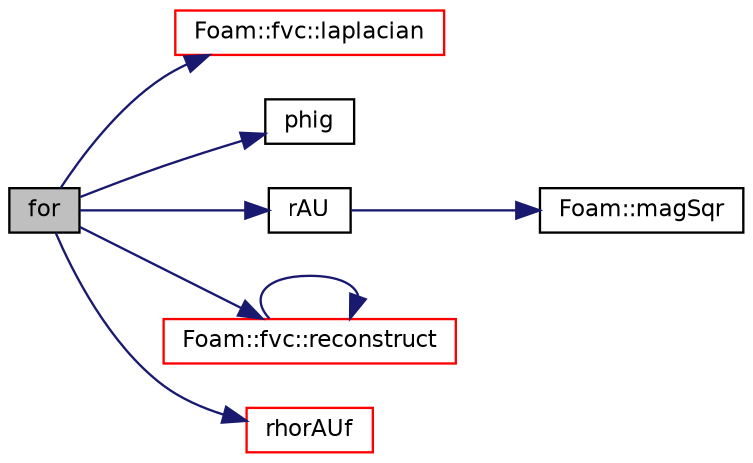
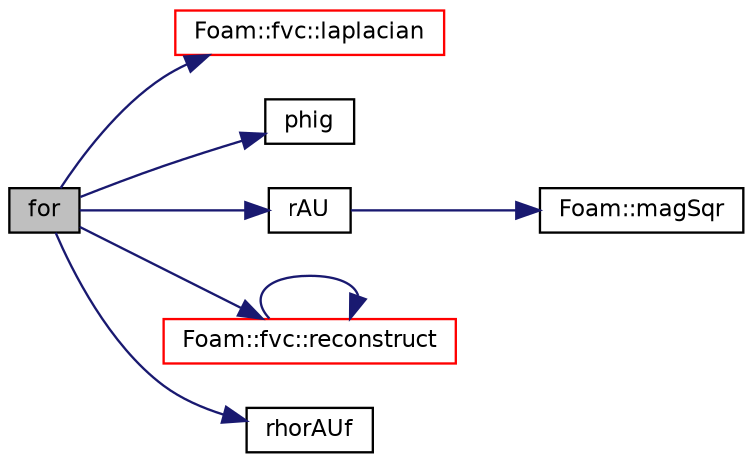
(310, 430) -> (310, 430)
